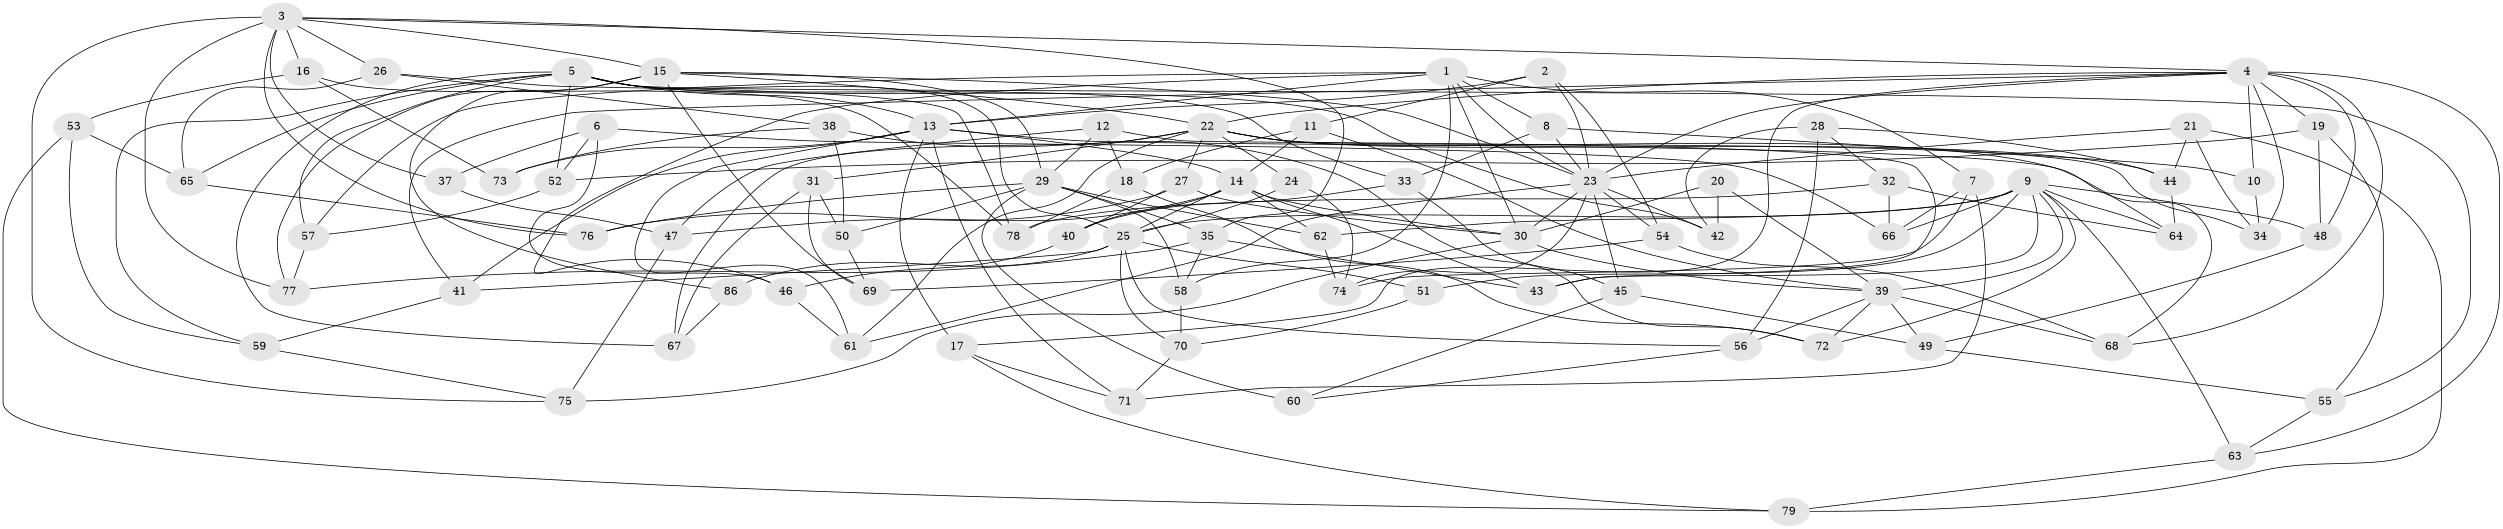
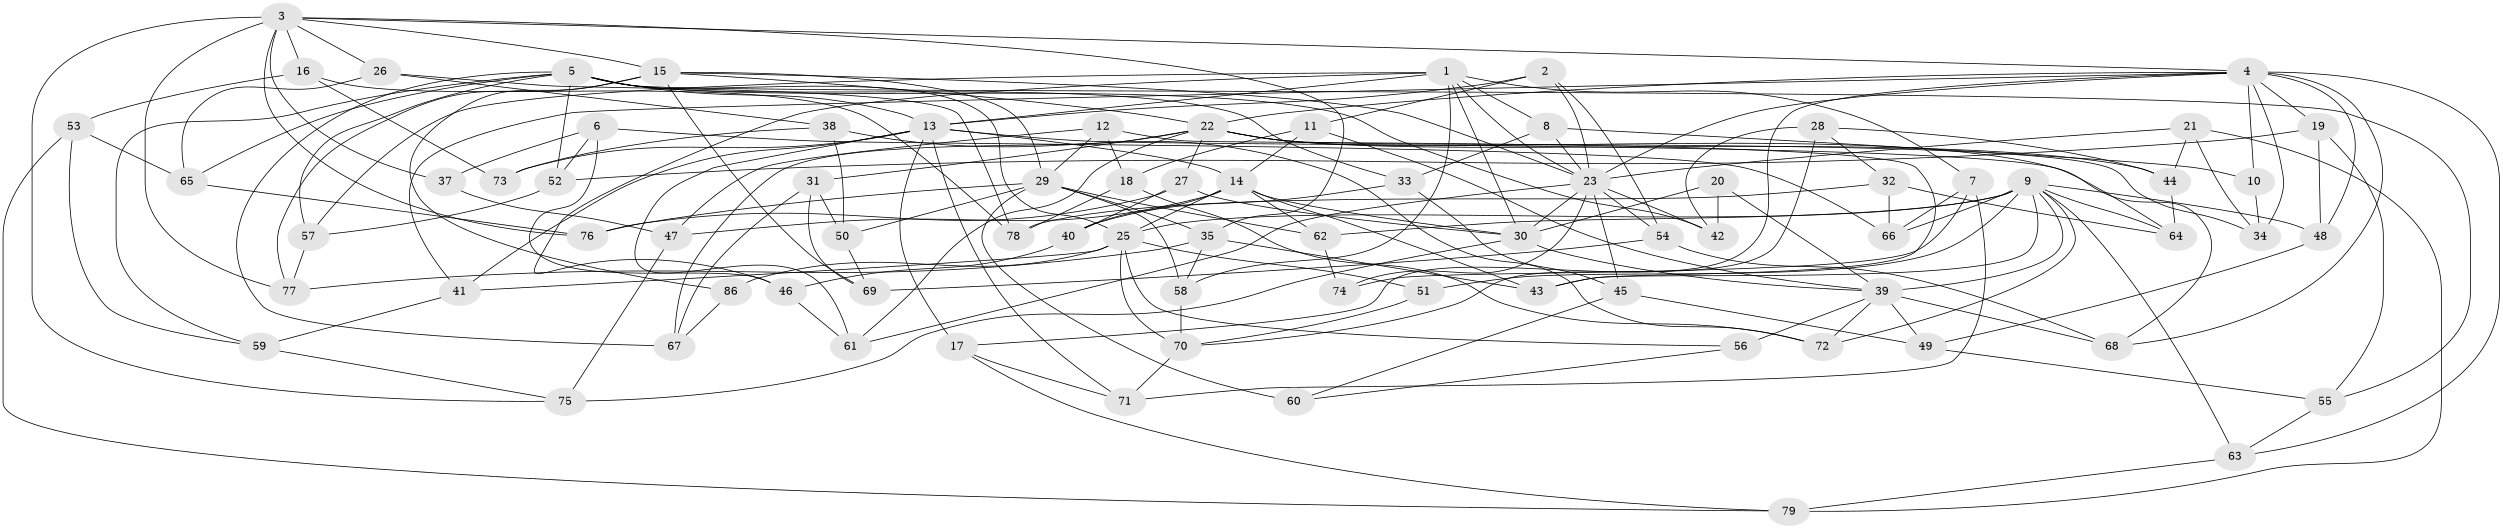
(1292, 182) -> none
(1802, 244) -> (1461, 302)
